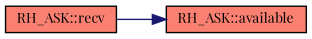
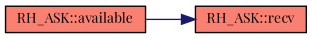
(134, 19) -> (164, 19)
